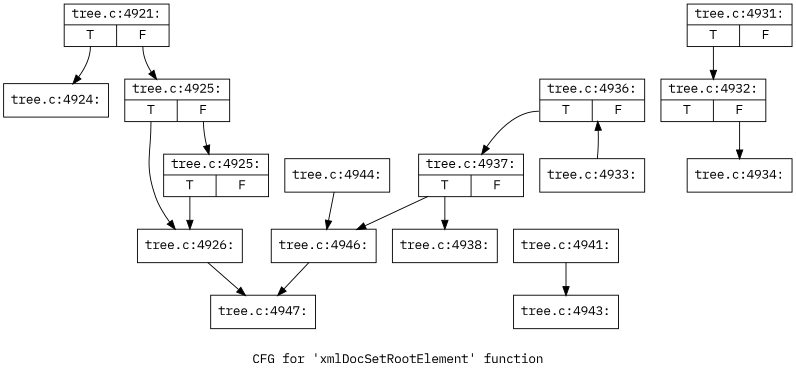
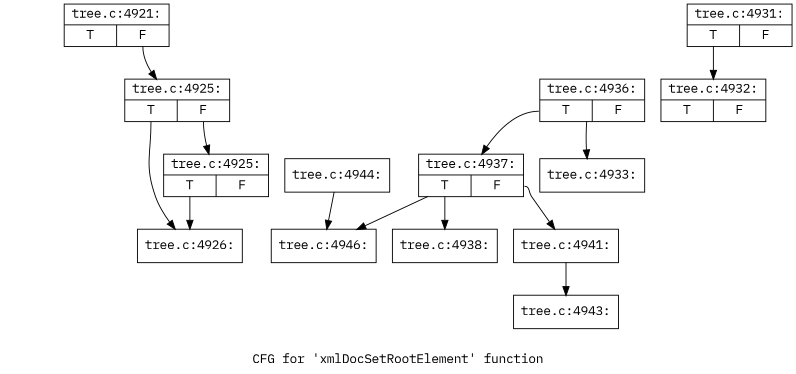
(56, 100) -> none
(598, 145) -> (586, 136)
(740, 175) -> none
none -> (537, 204)
(263, 312) -> none
